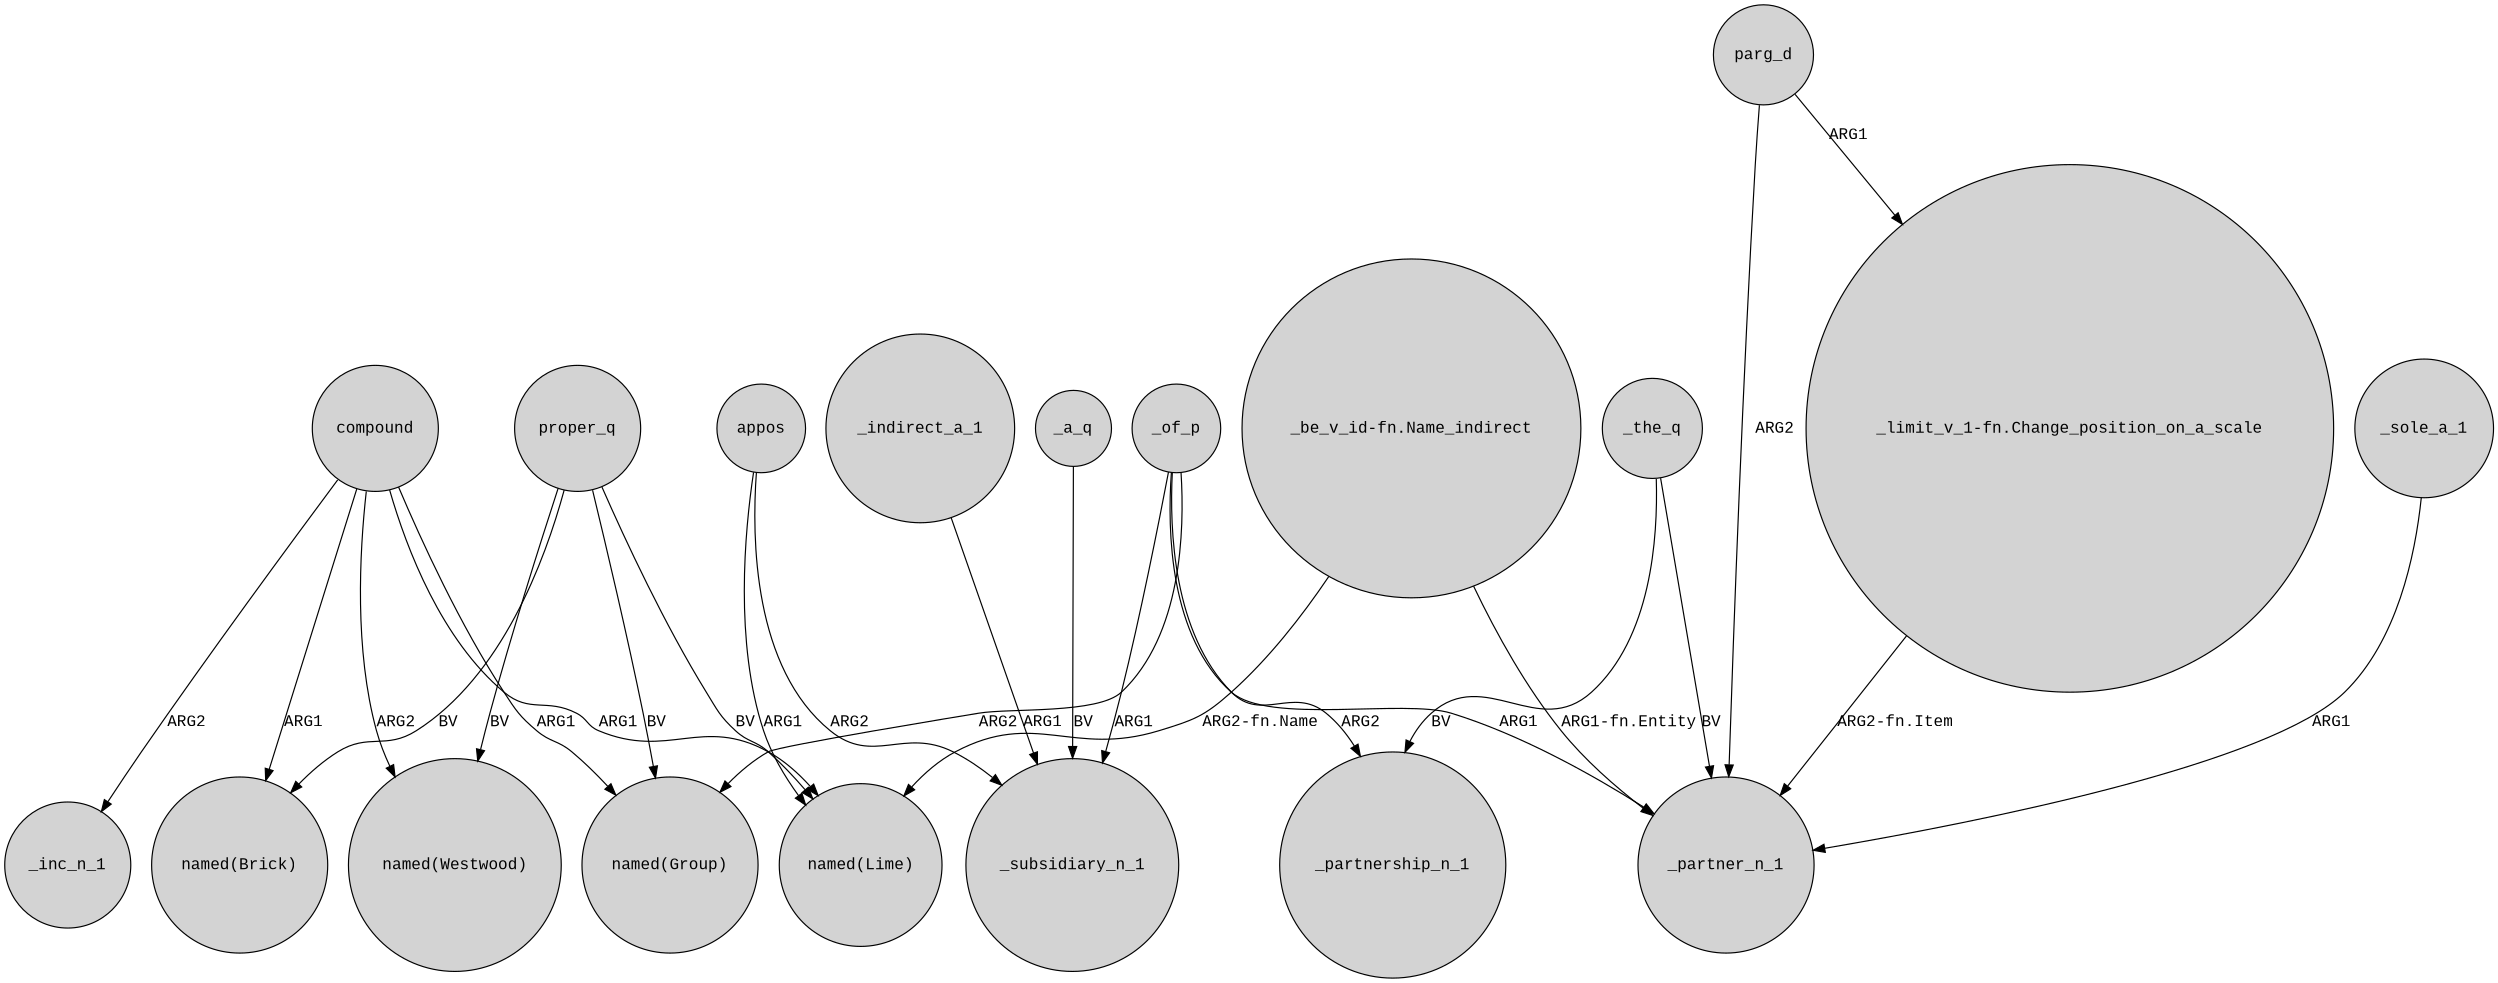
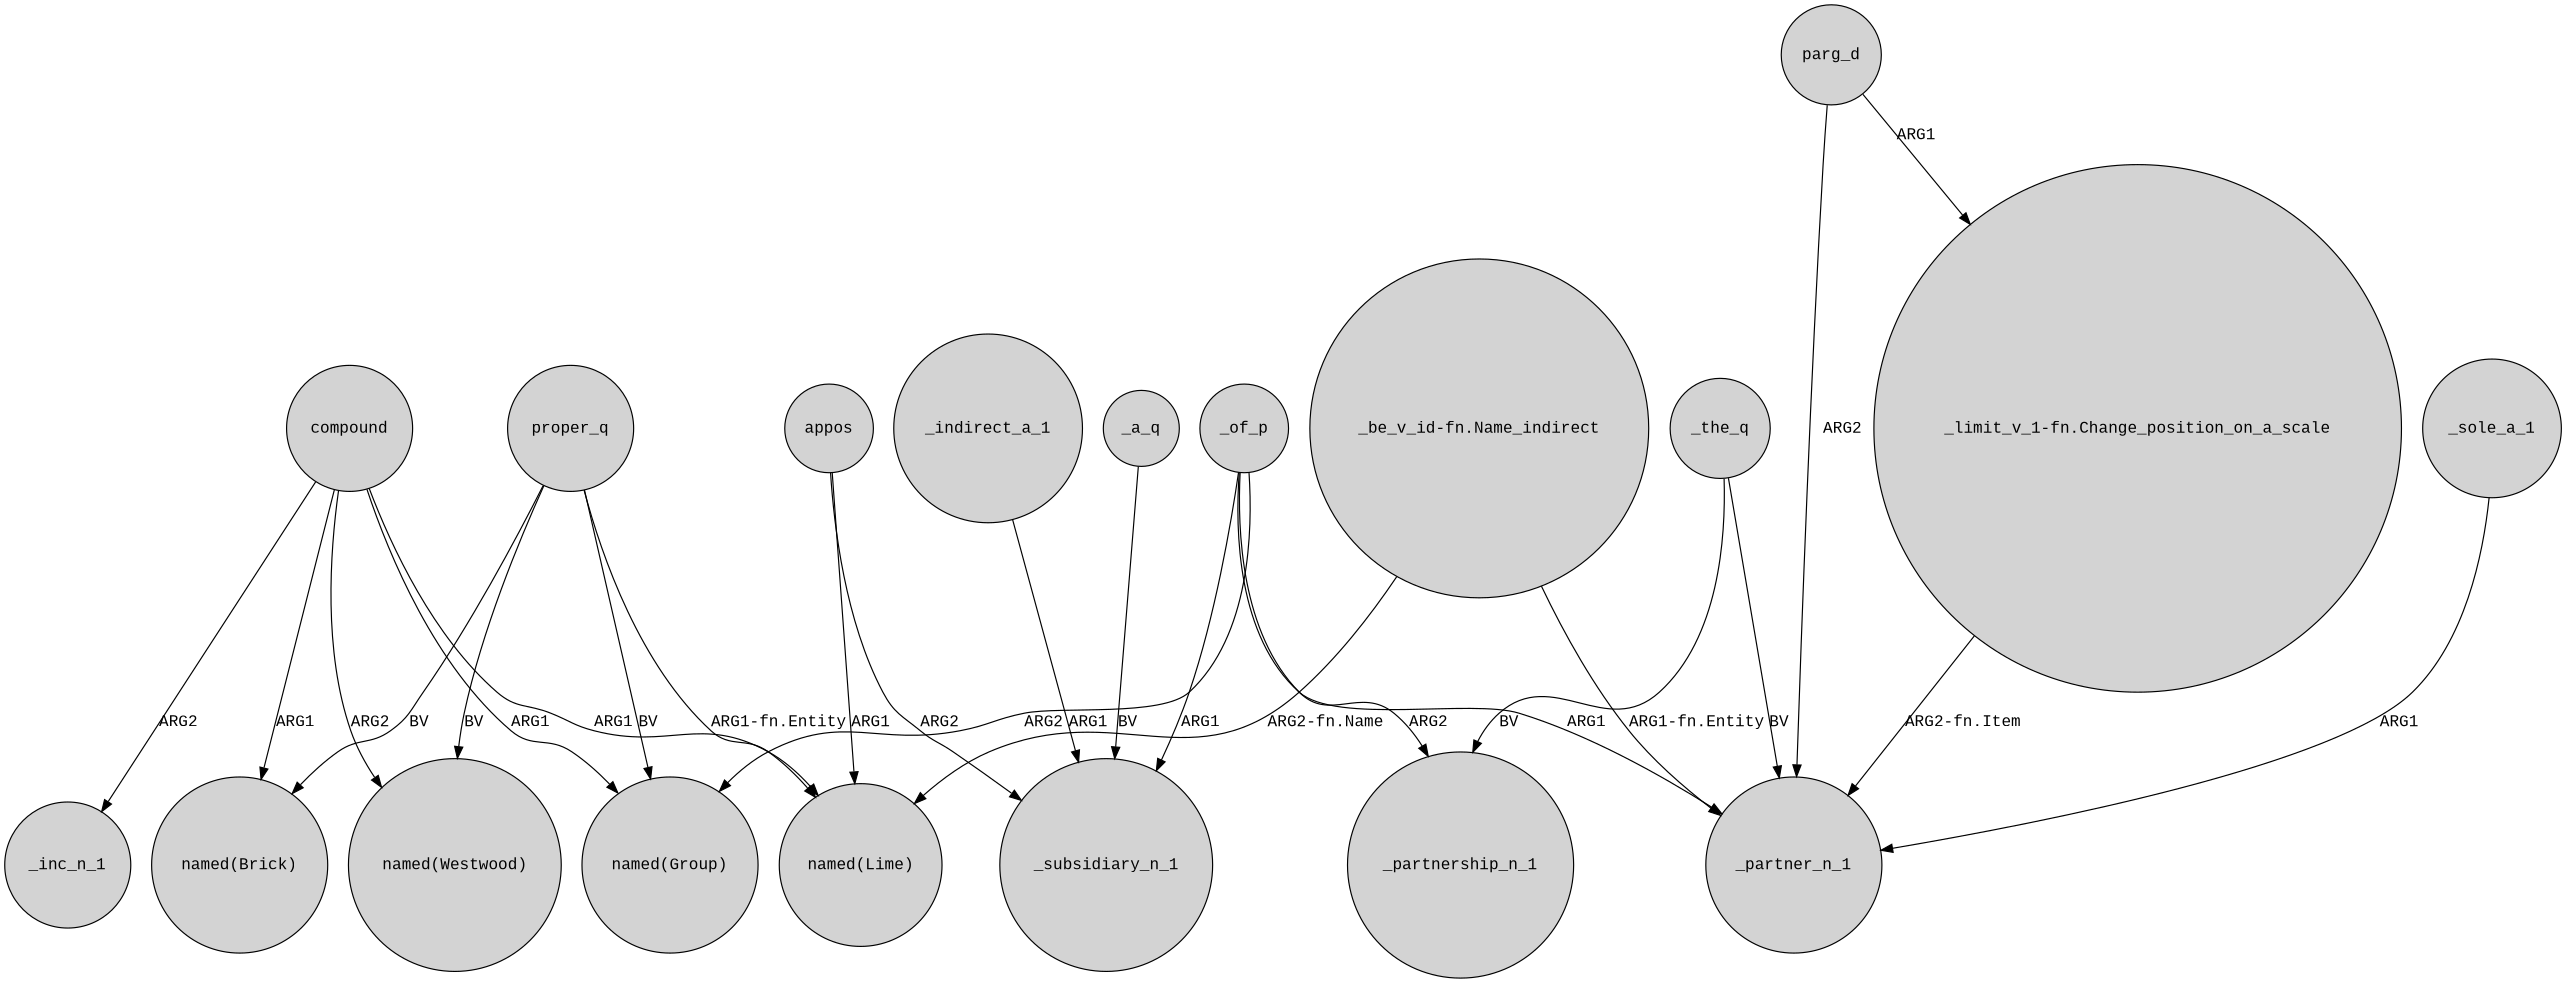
(745, 722) -> (779, 722)
